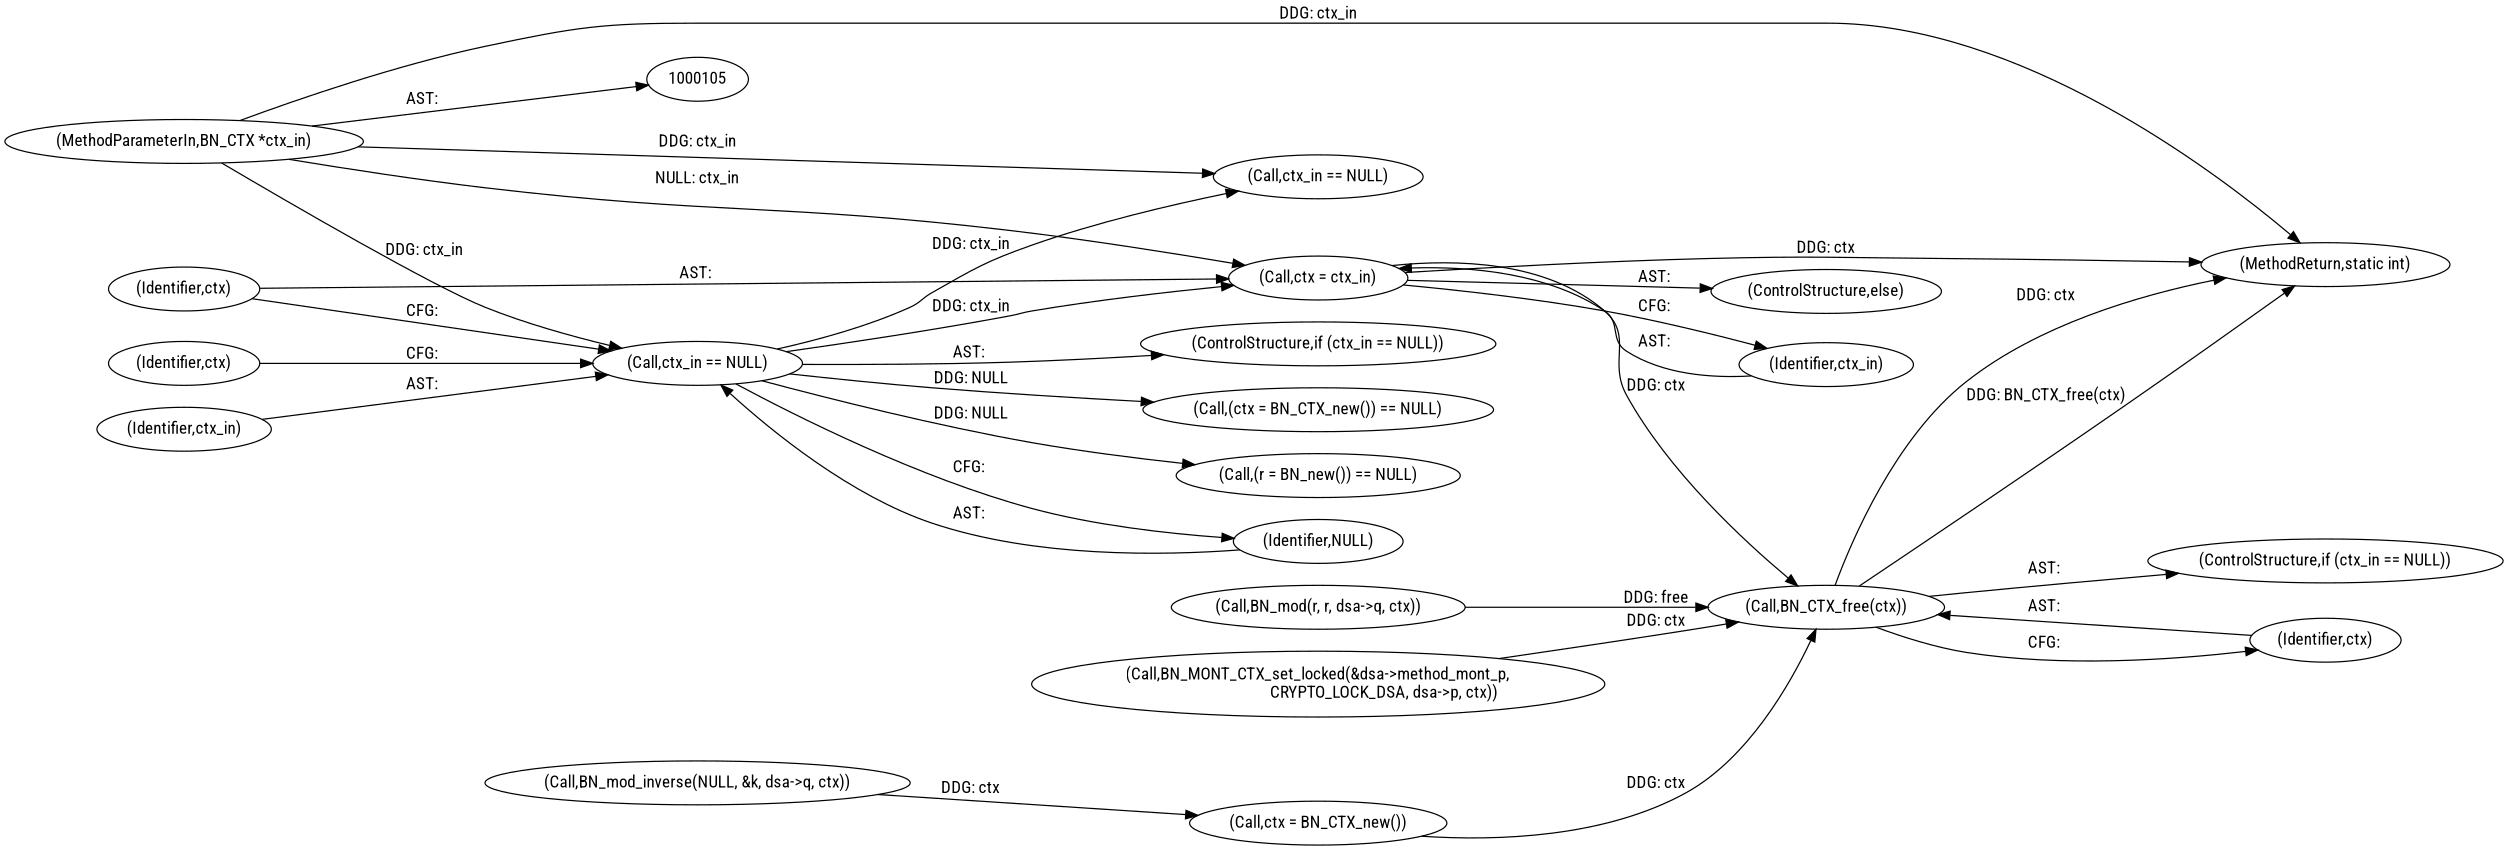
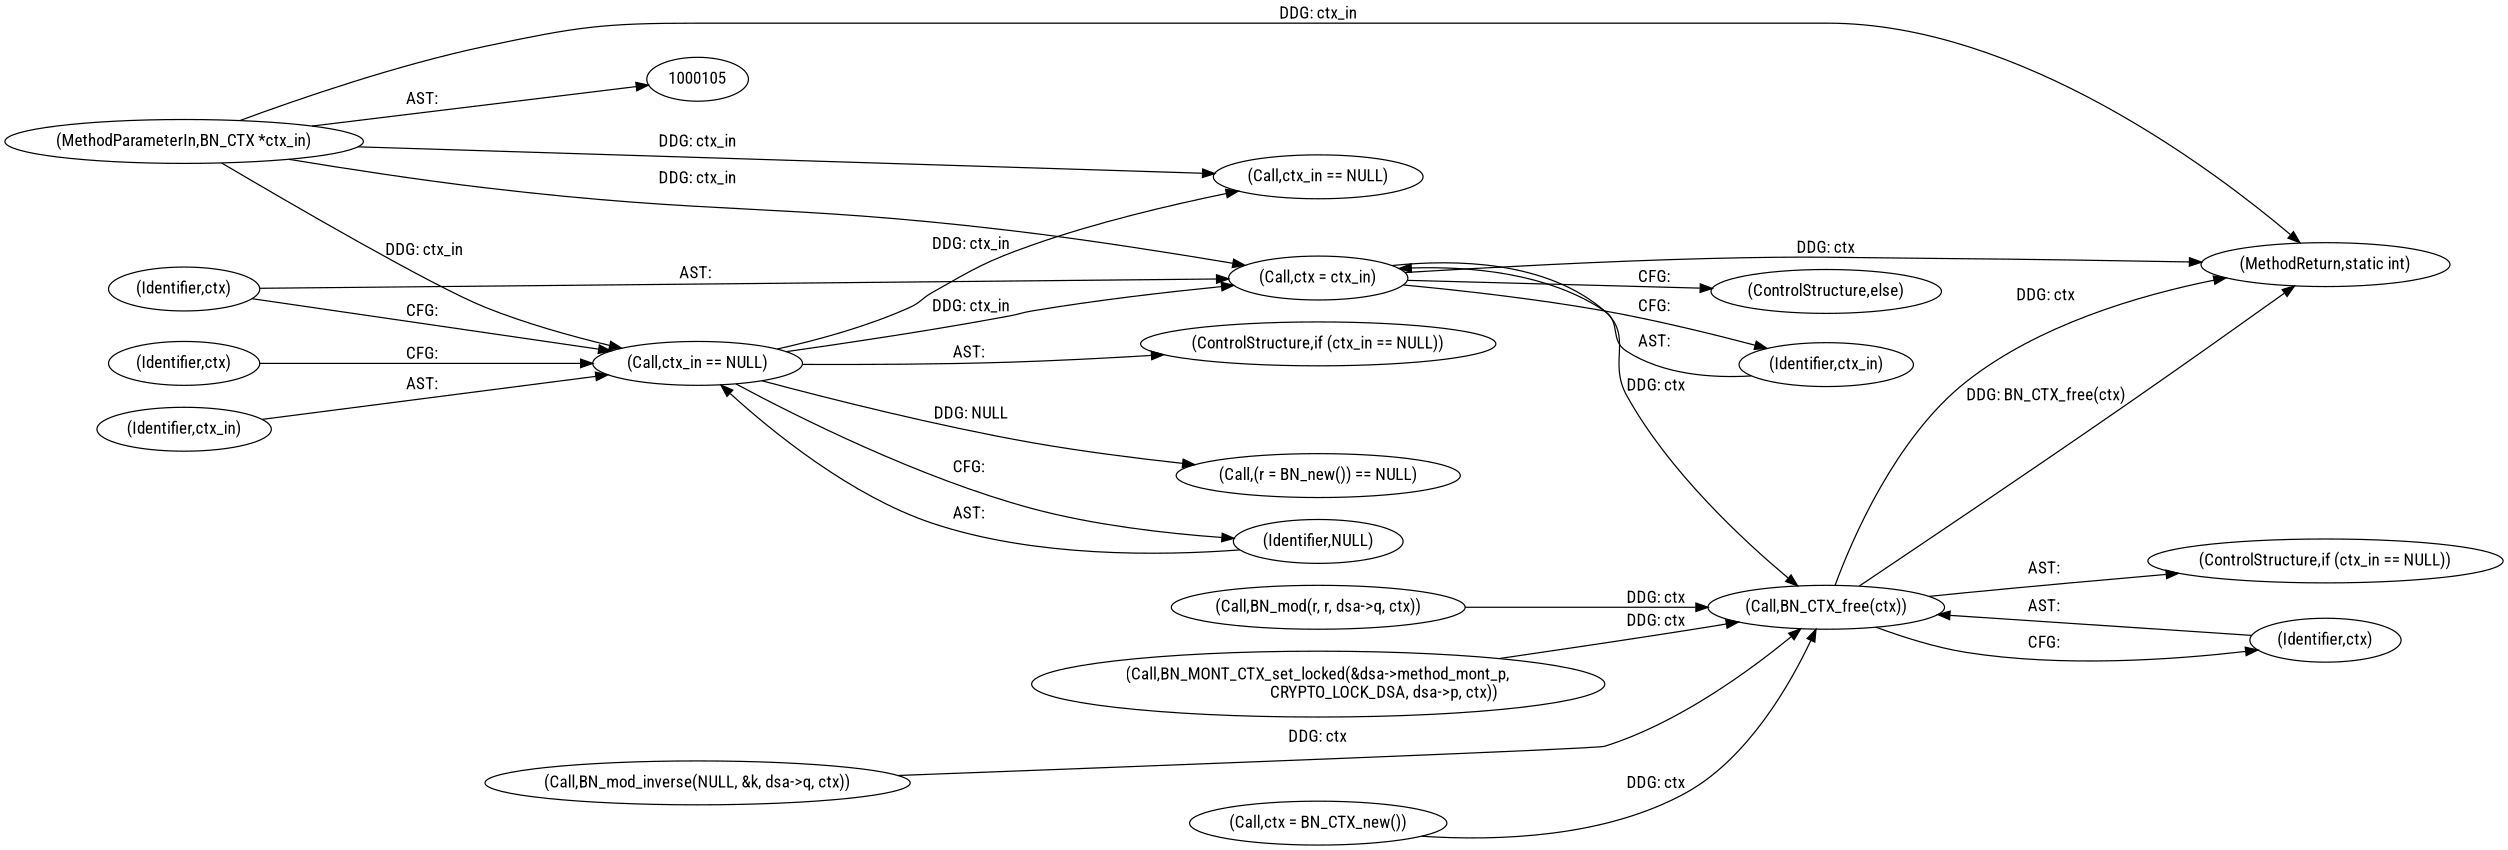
(698, 179) -> (698, 179)
(1656, 277) -> (1656, 277)
(1318, 410) -> none
(1656, 598) -> (1656, 598)
(1032, 805) -> (1360, 758)
